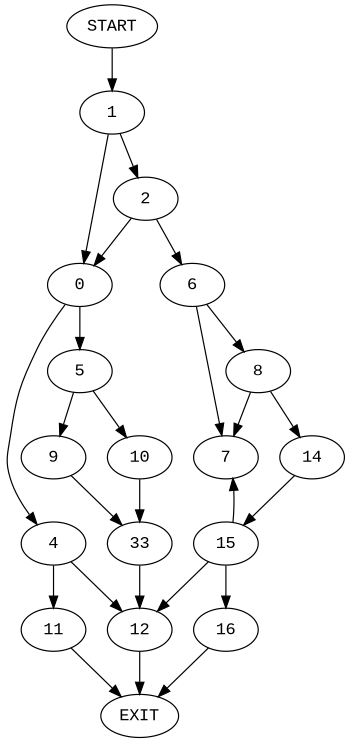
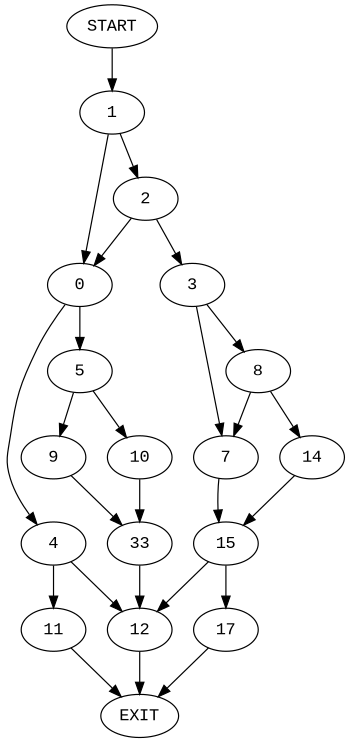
(192, 285) -> (192, 285)
(234, 506) -> (218, 494)
(226, 630) -> (226, 630)
